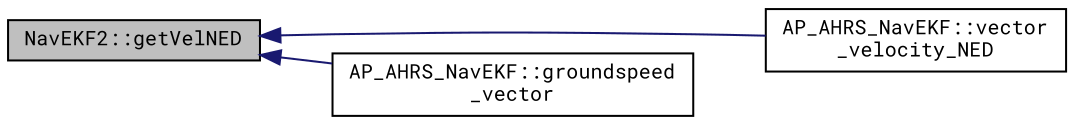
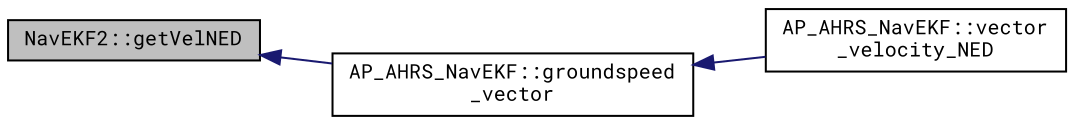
(523, 33) -> (740, 60)
